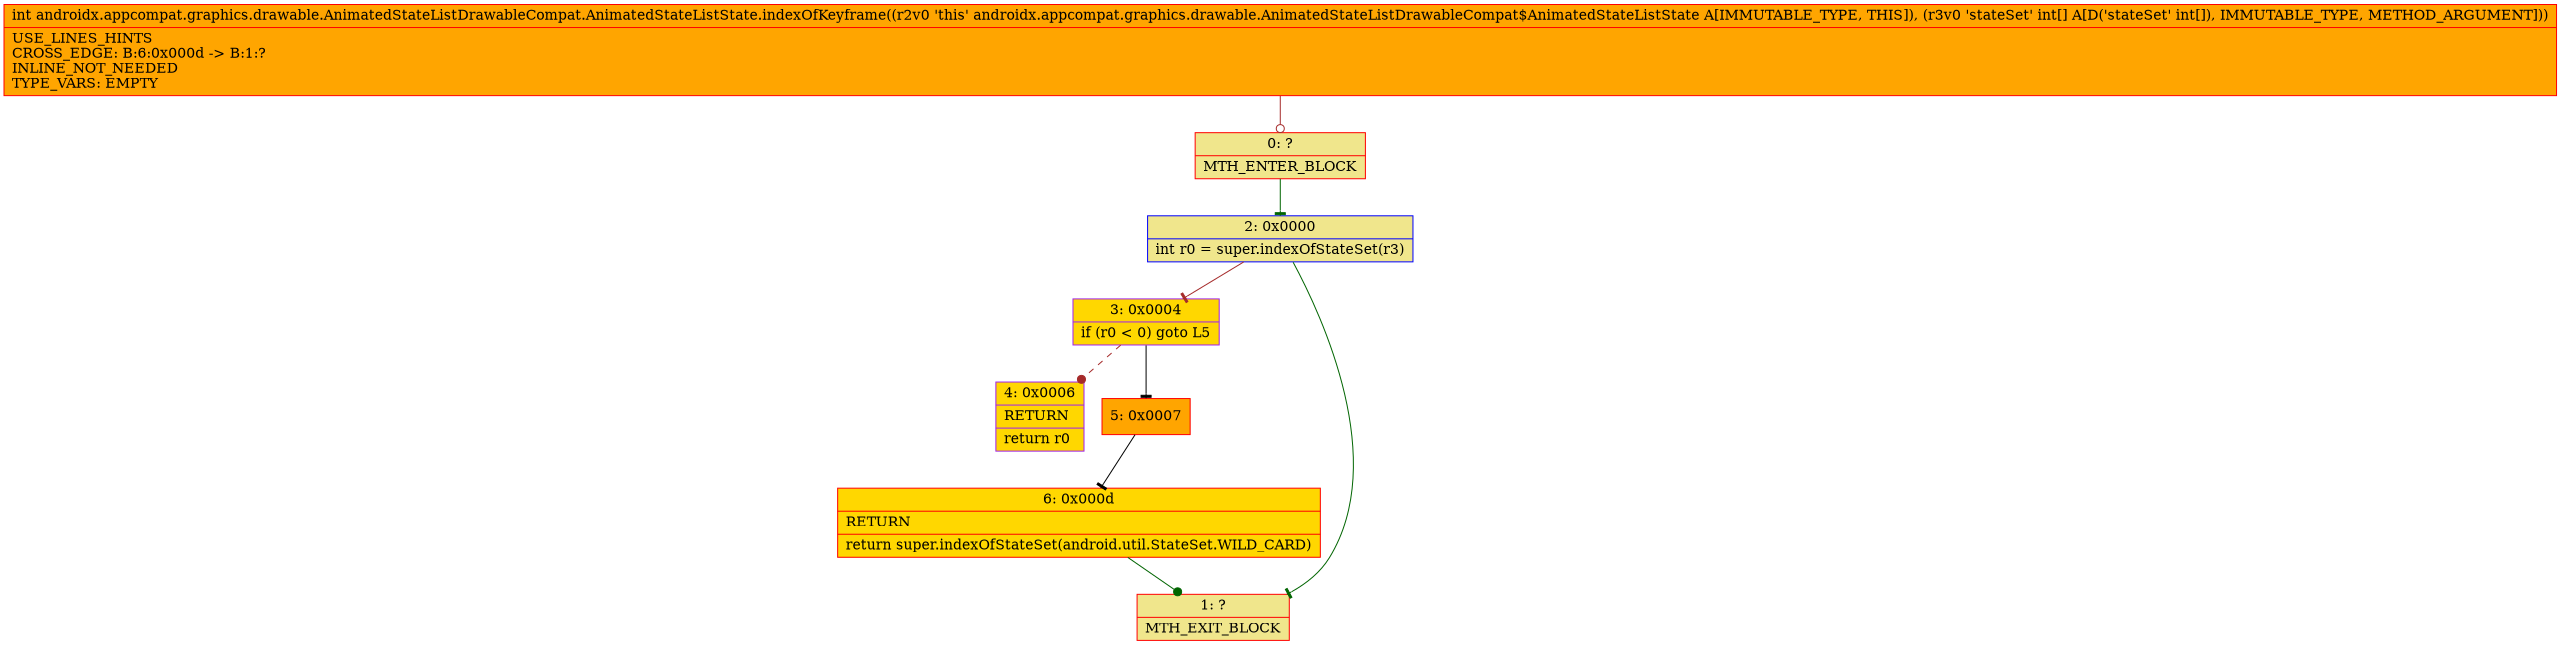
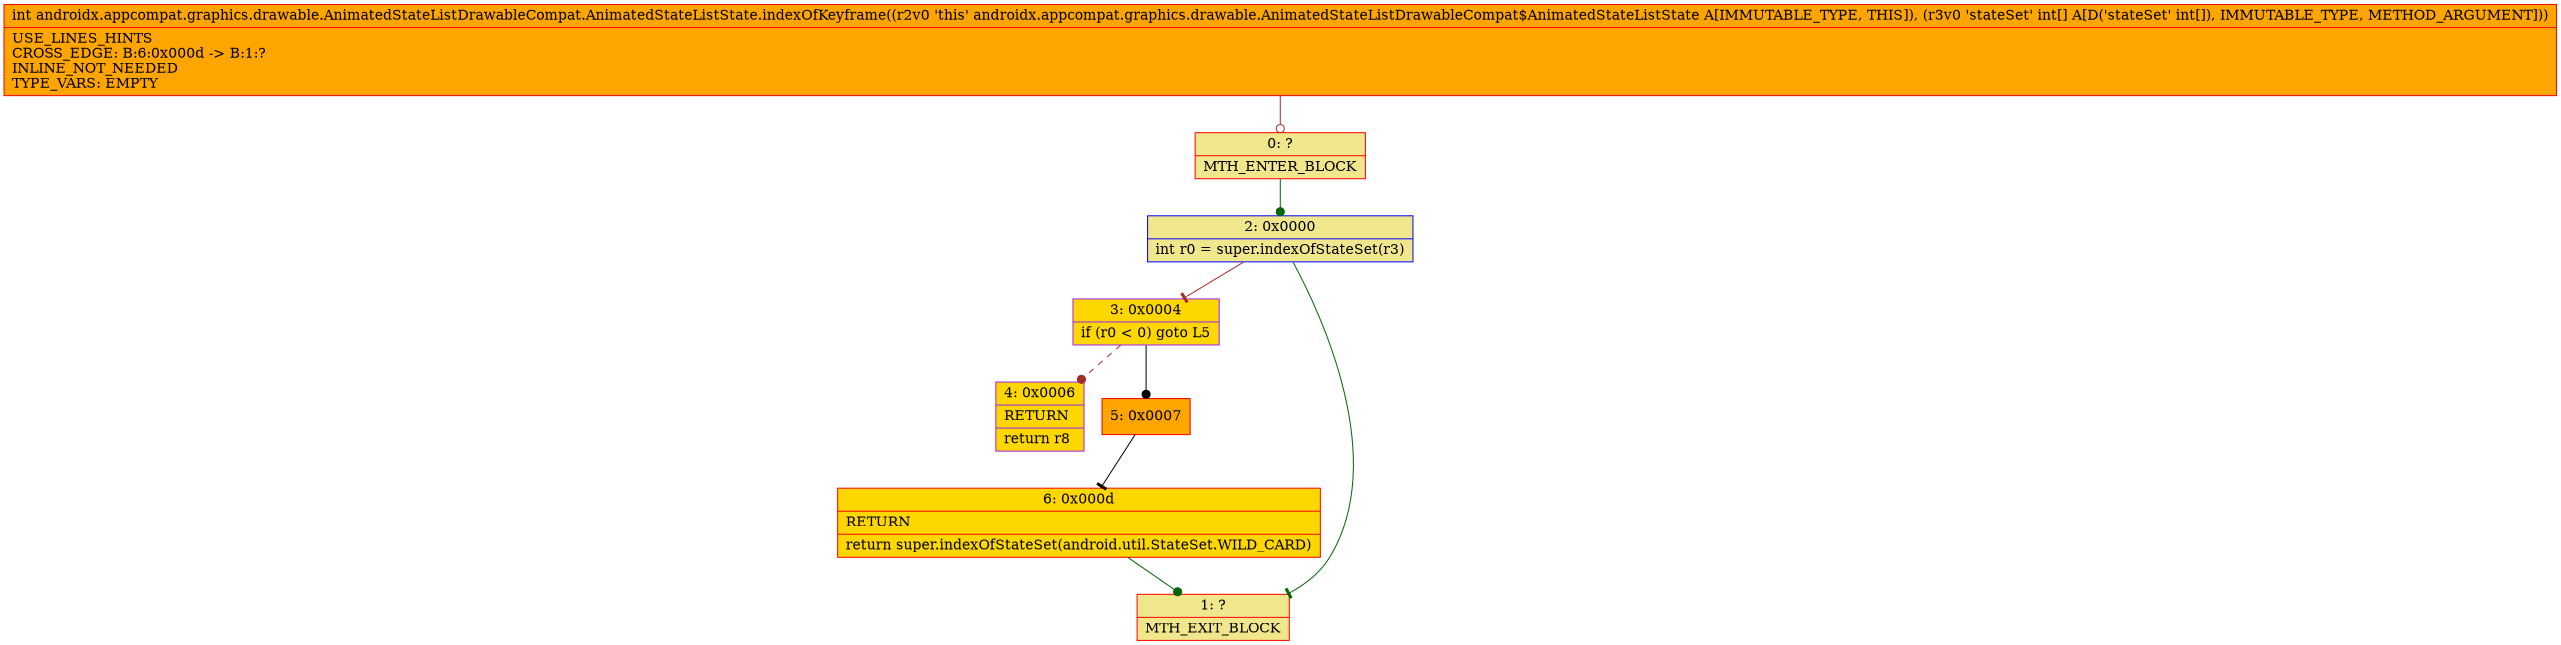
(1280, 195) -> (1280, 193)
(1146, 369) -> (1146, 368)
(1037, 439) -> (1037, 439)
